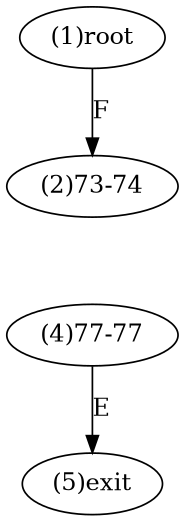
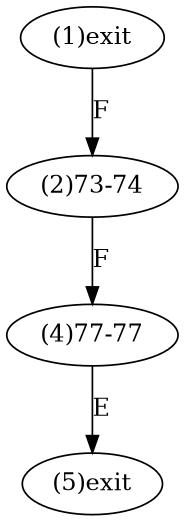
(92, 38) -> (92, 38)
none -> (92, 252)
